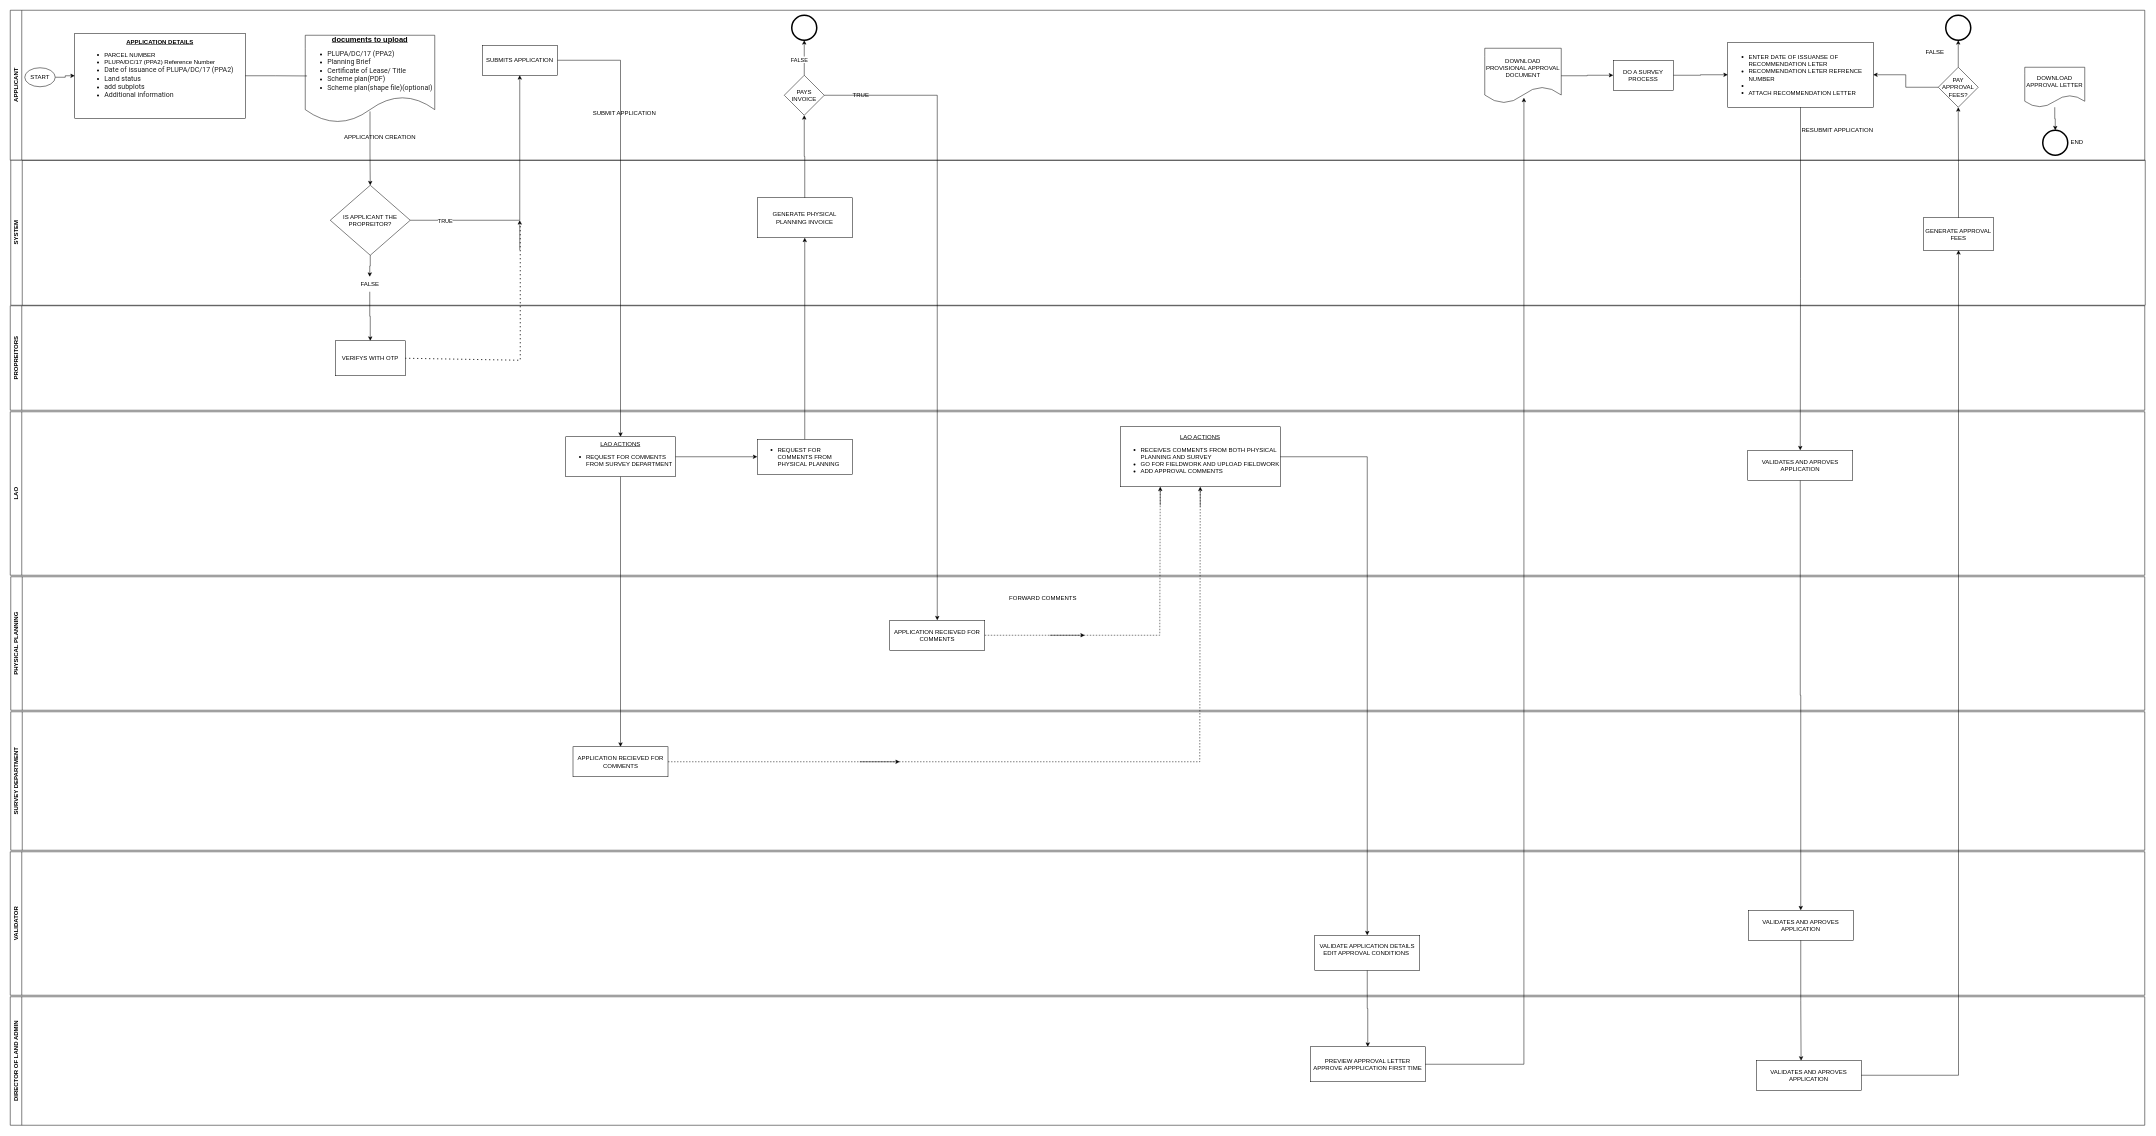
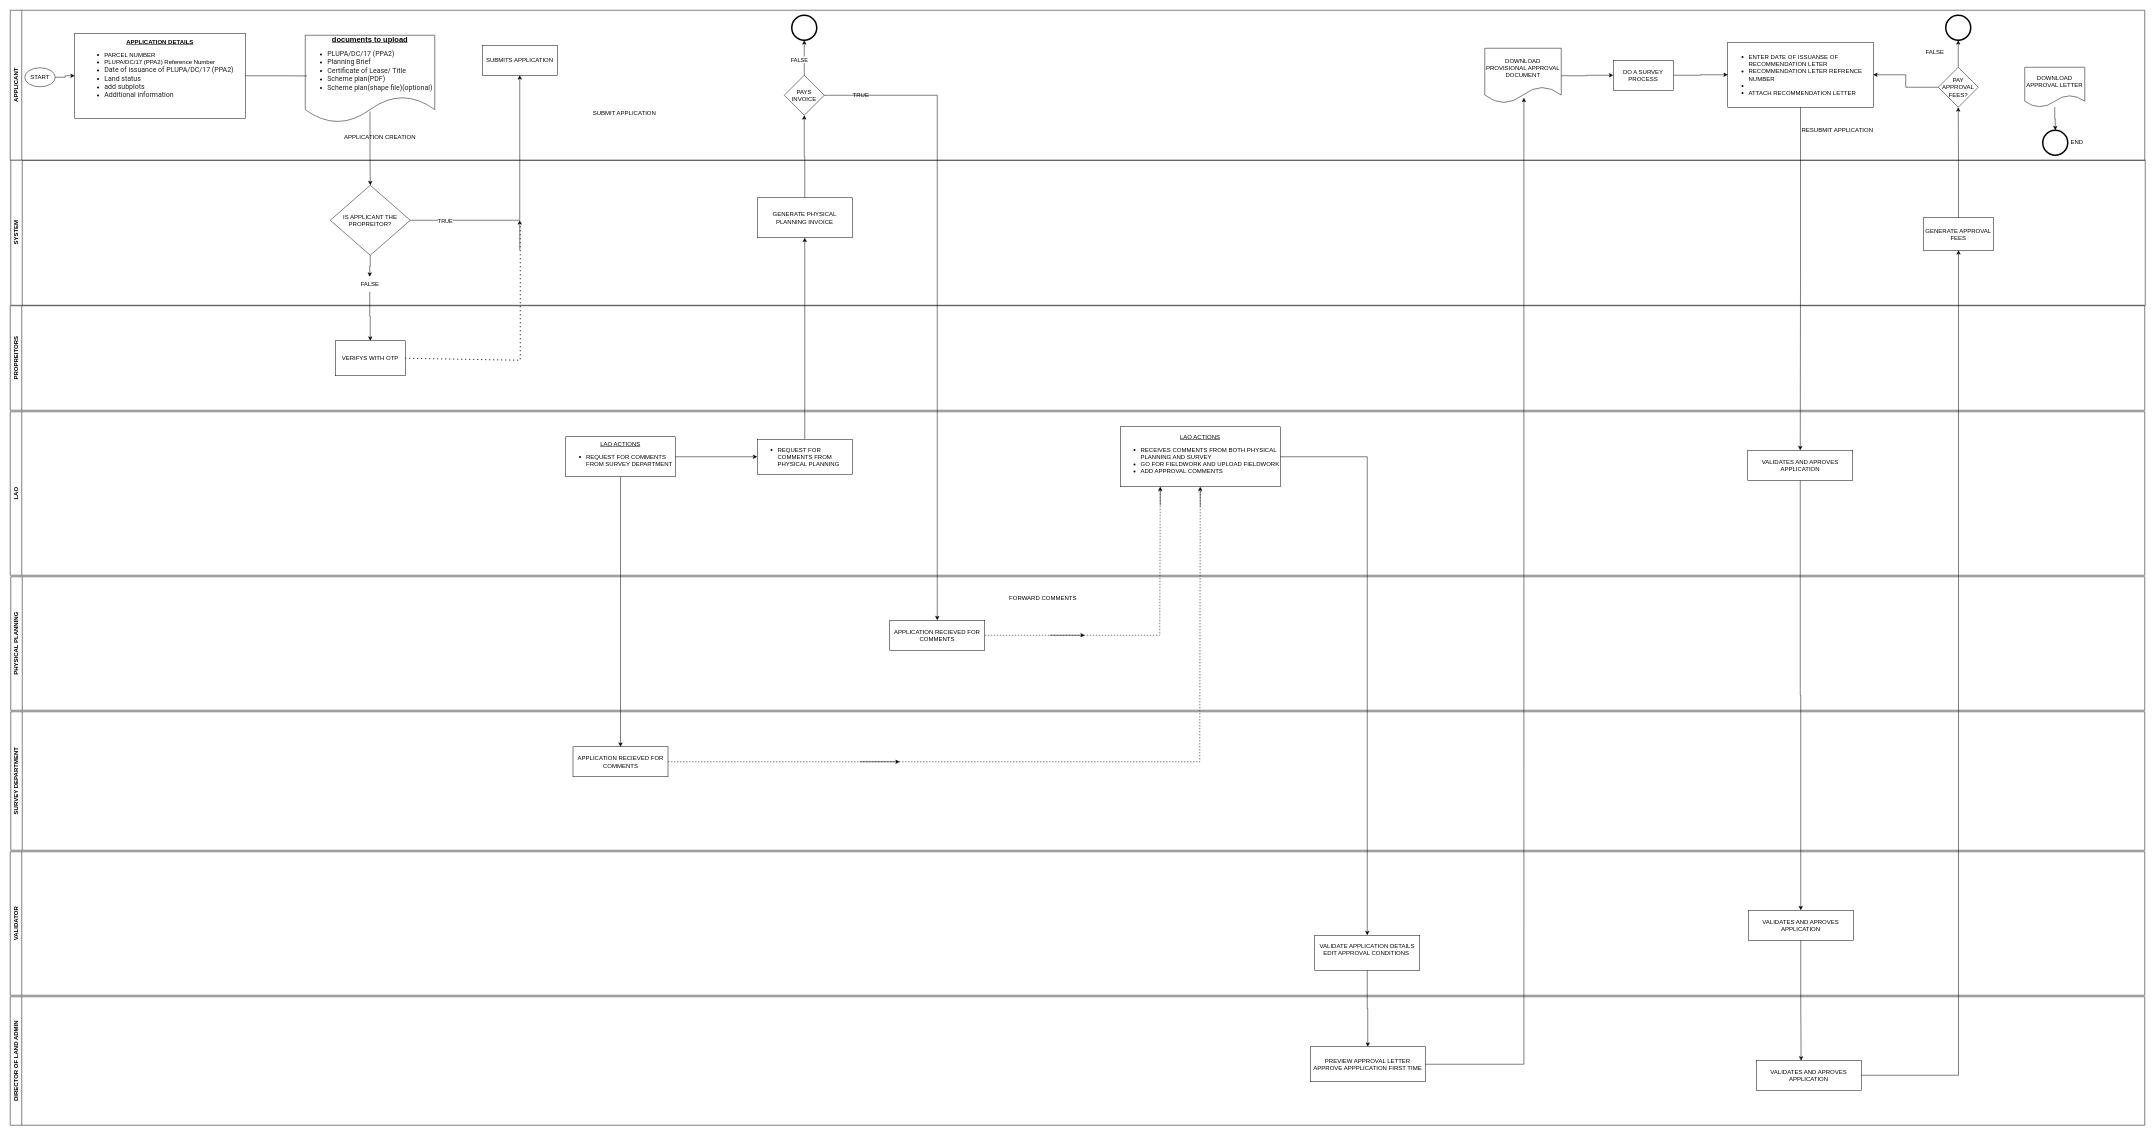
(621, 432) -> none
